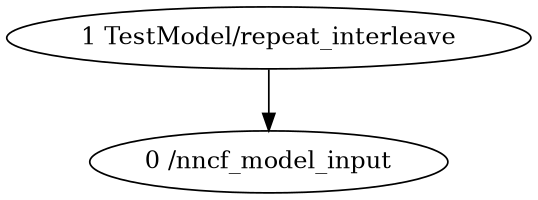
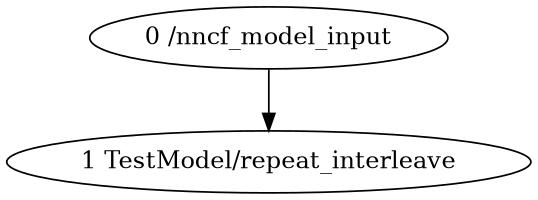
(269, 91) -> (269, 91)
